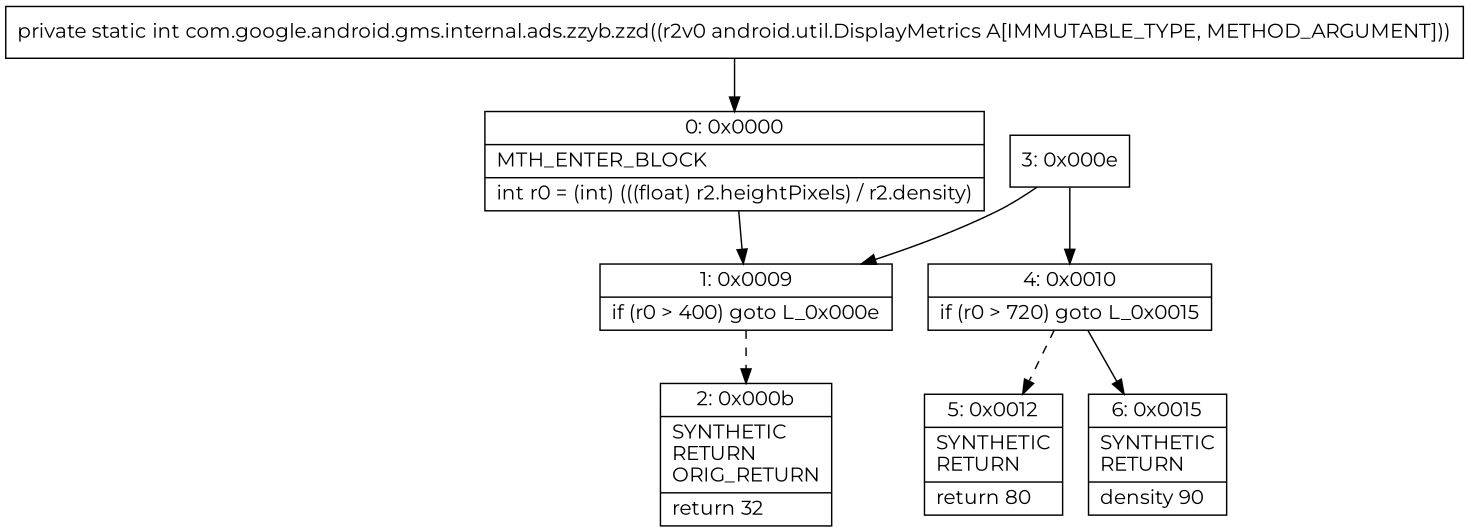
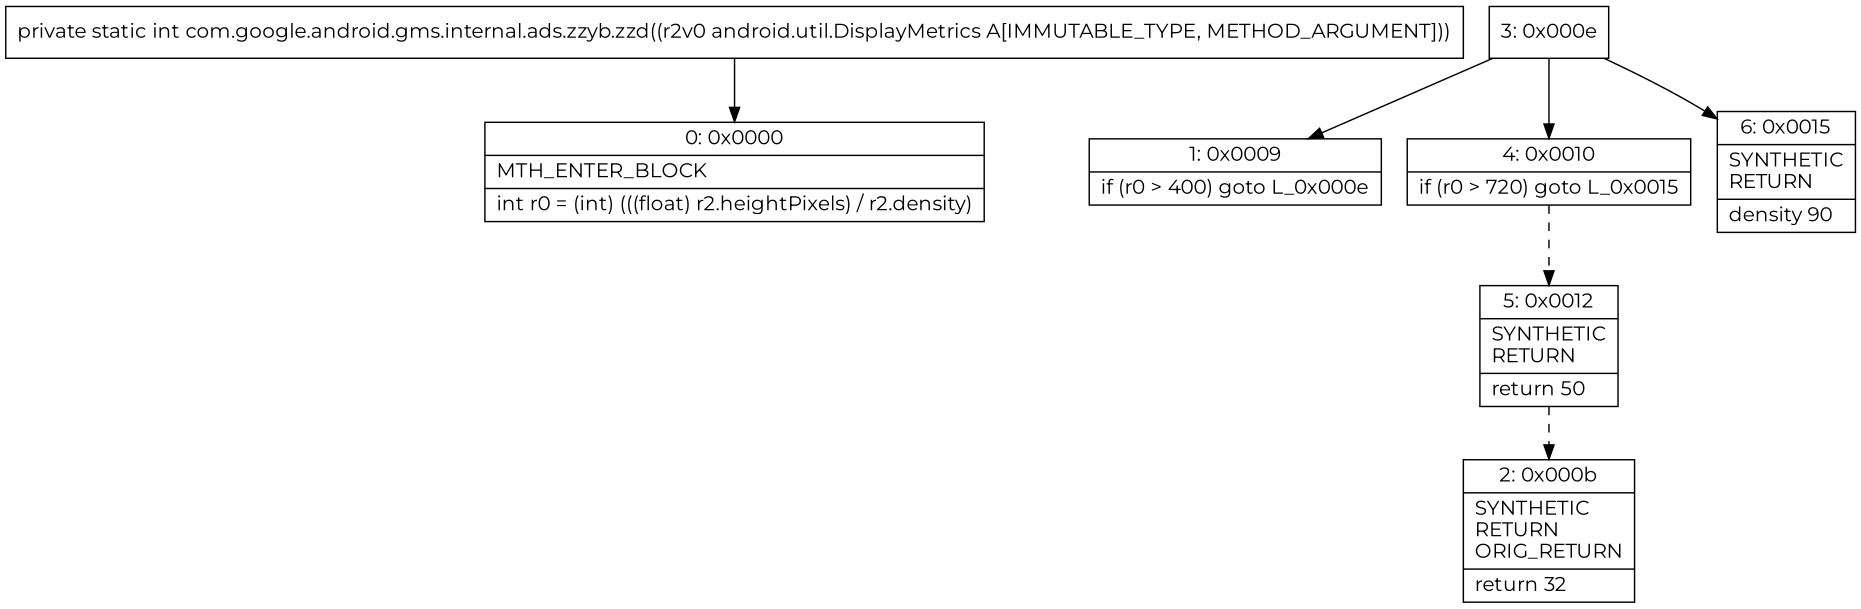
(740, 230) -> none
(746, 350) -> (1549, 426)
(1102, 356) -> (1655, 83)
(984, 498) -> (1539, 389)
